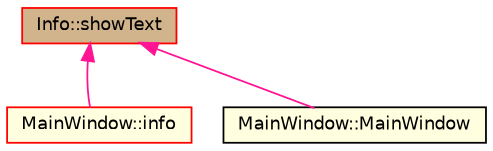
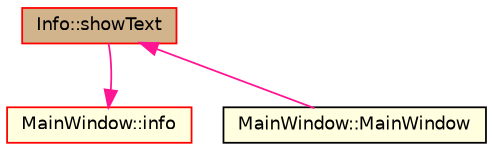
(88, 84) -> (111, 67)
